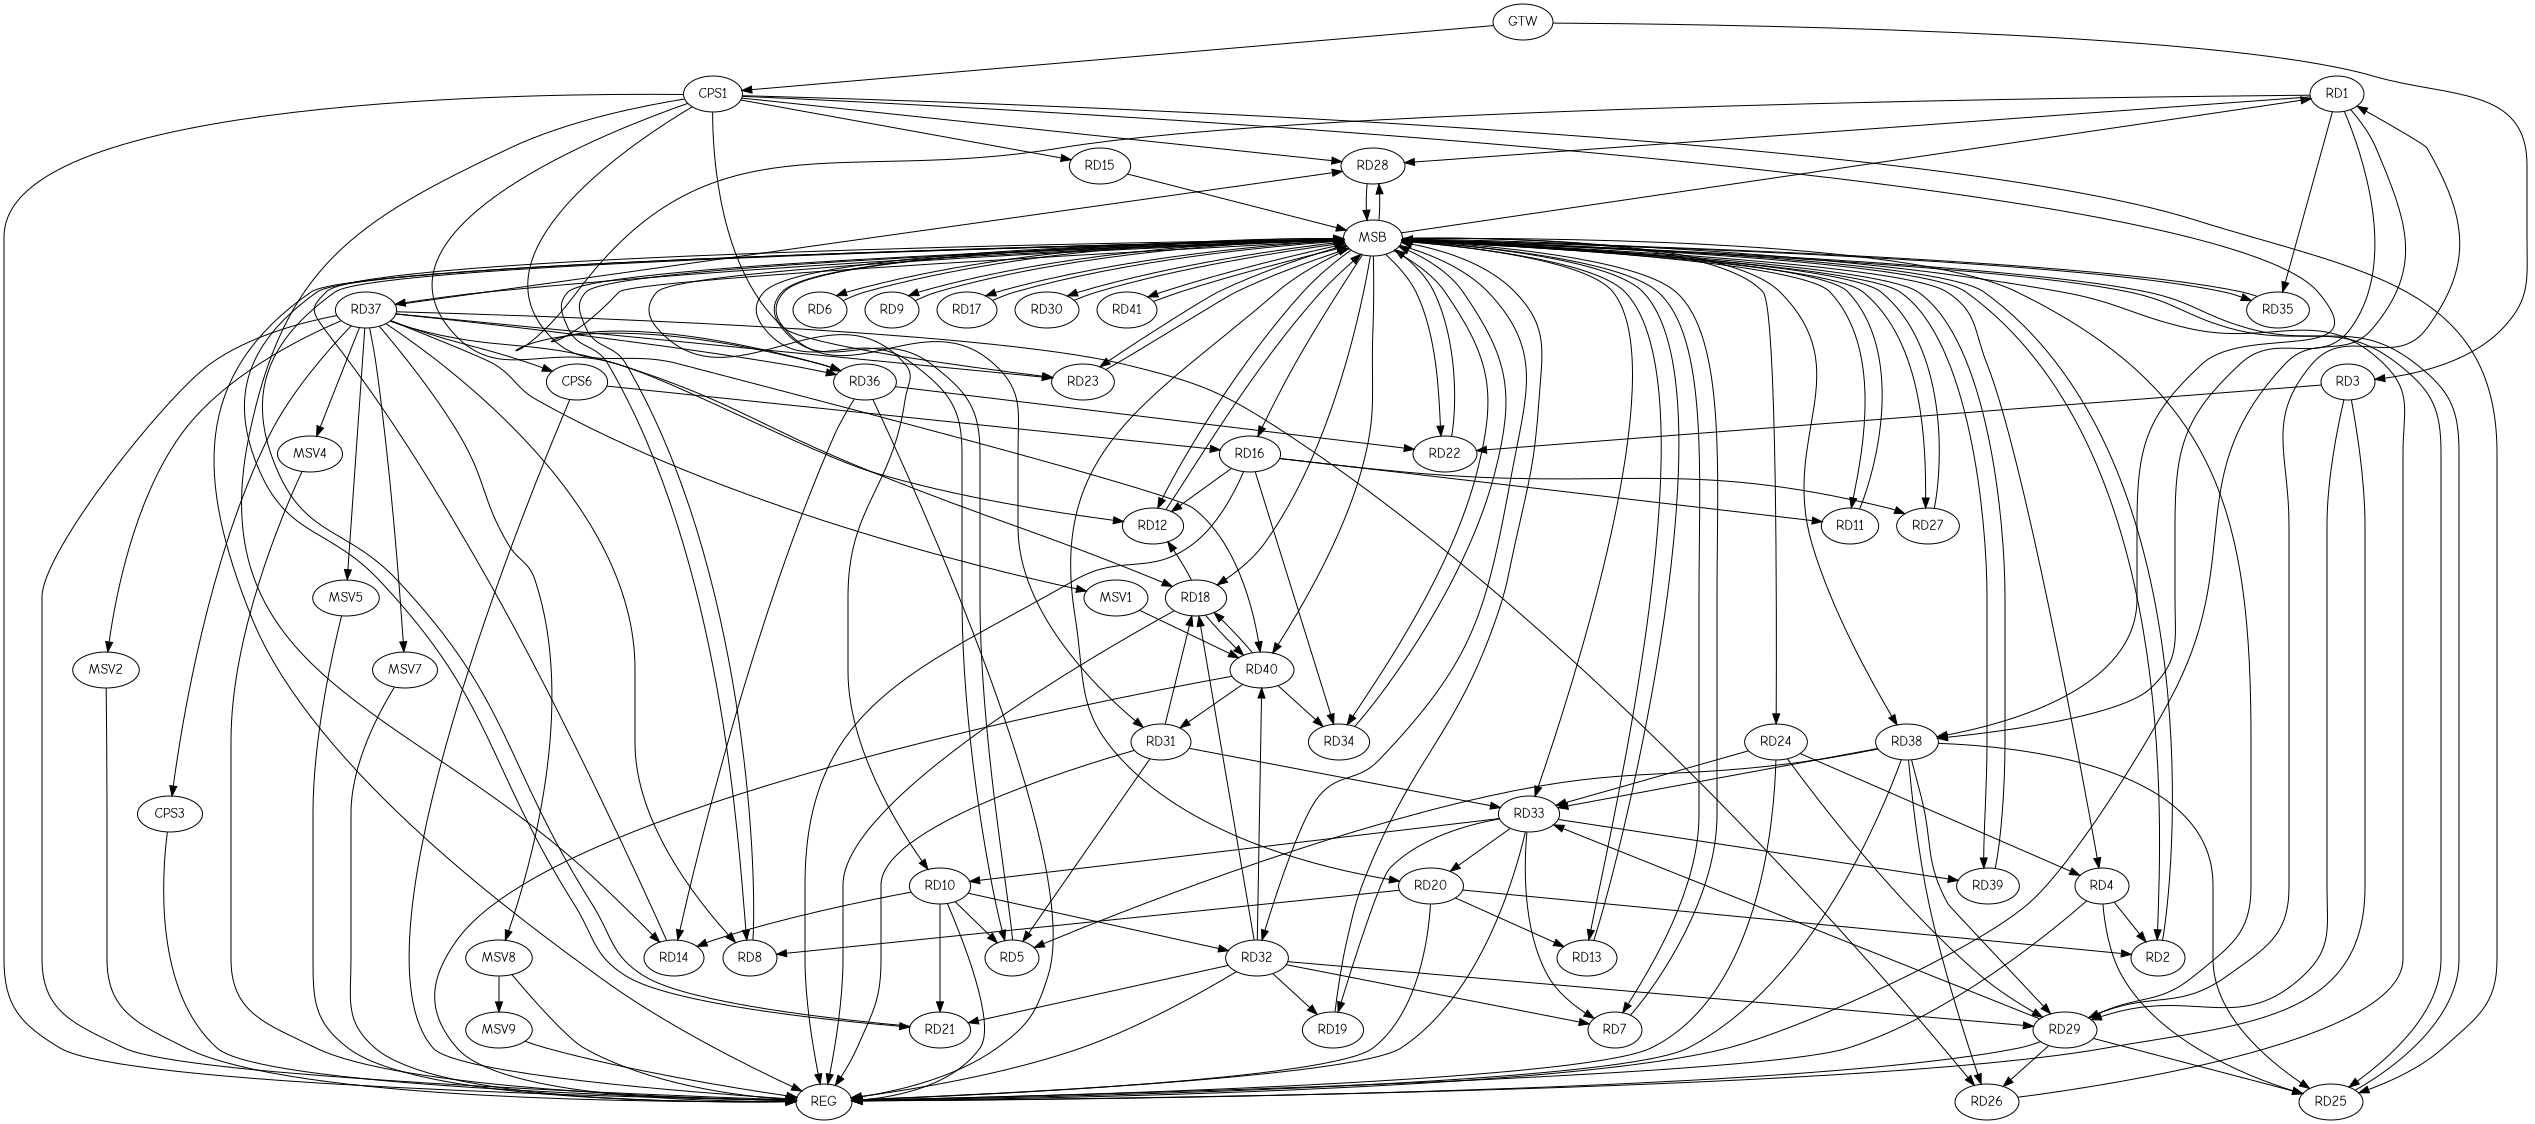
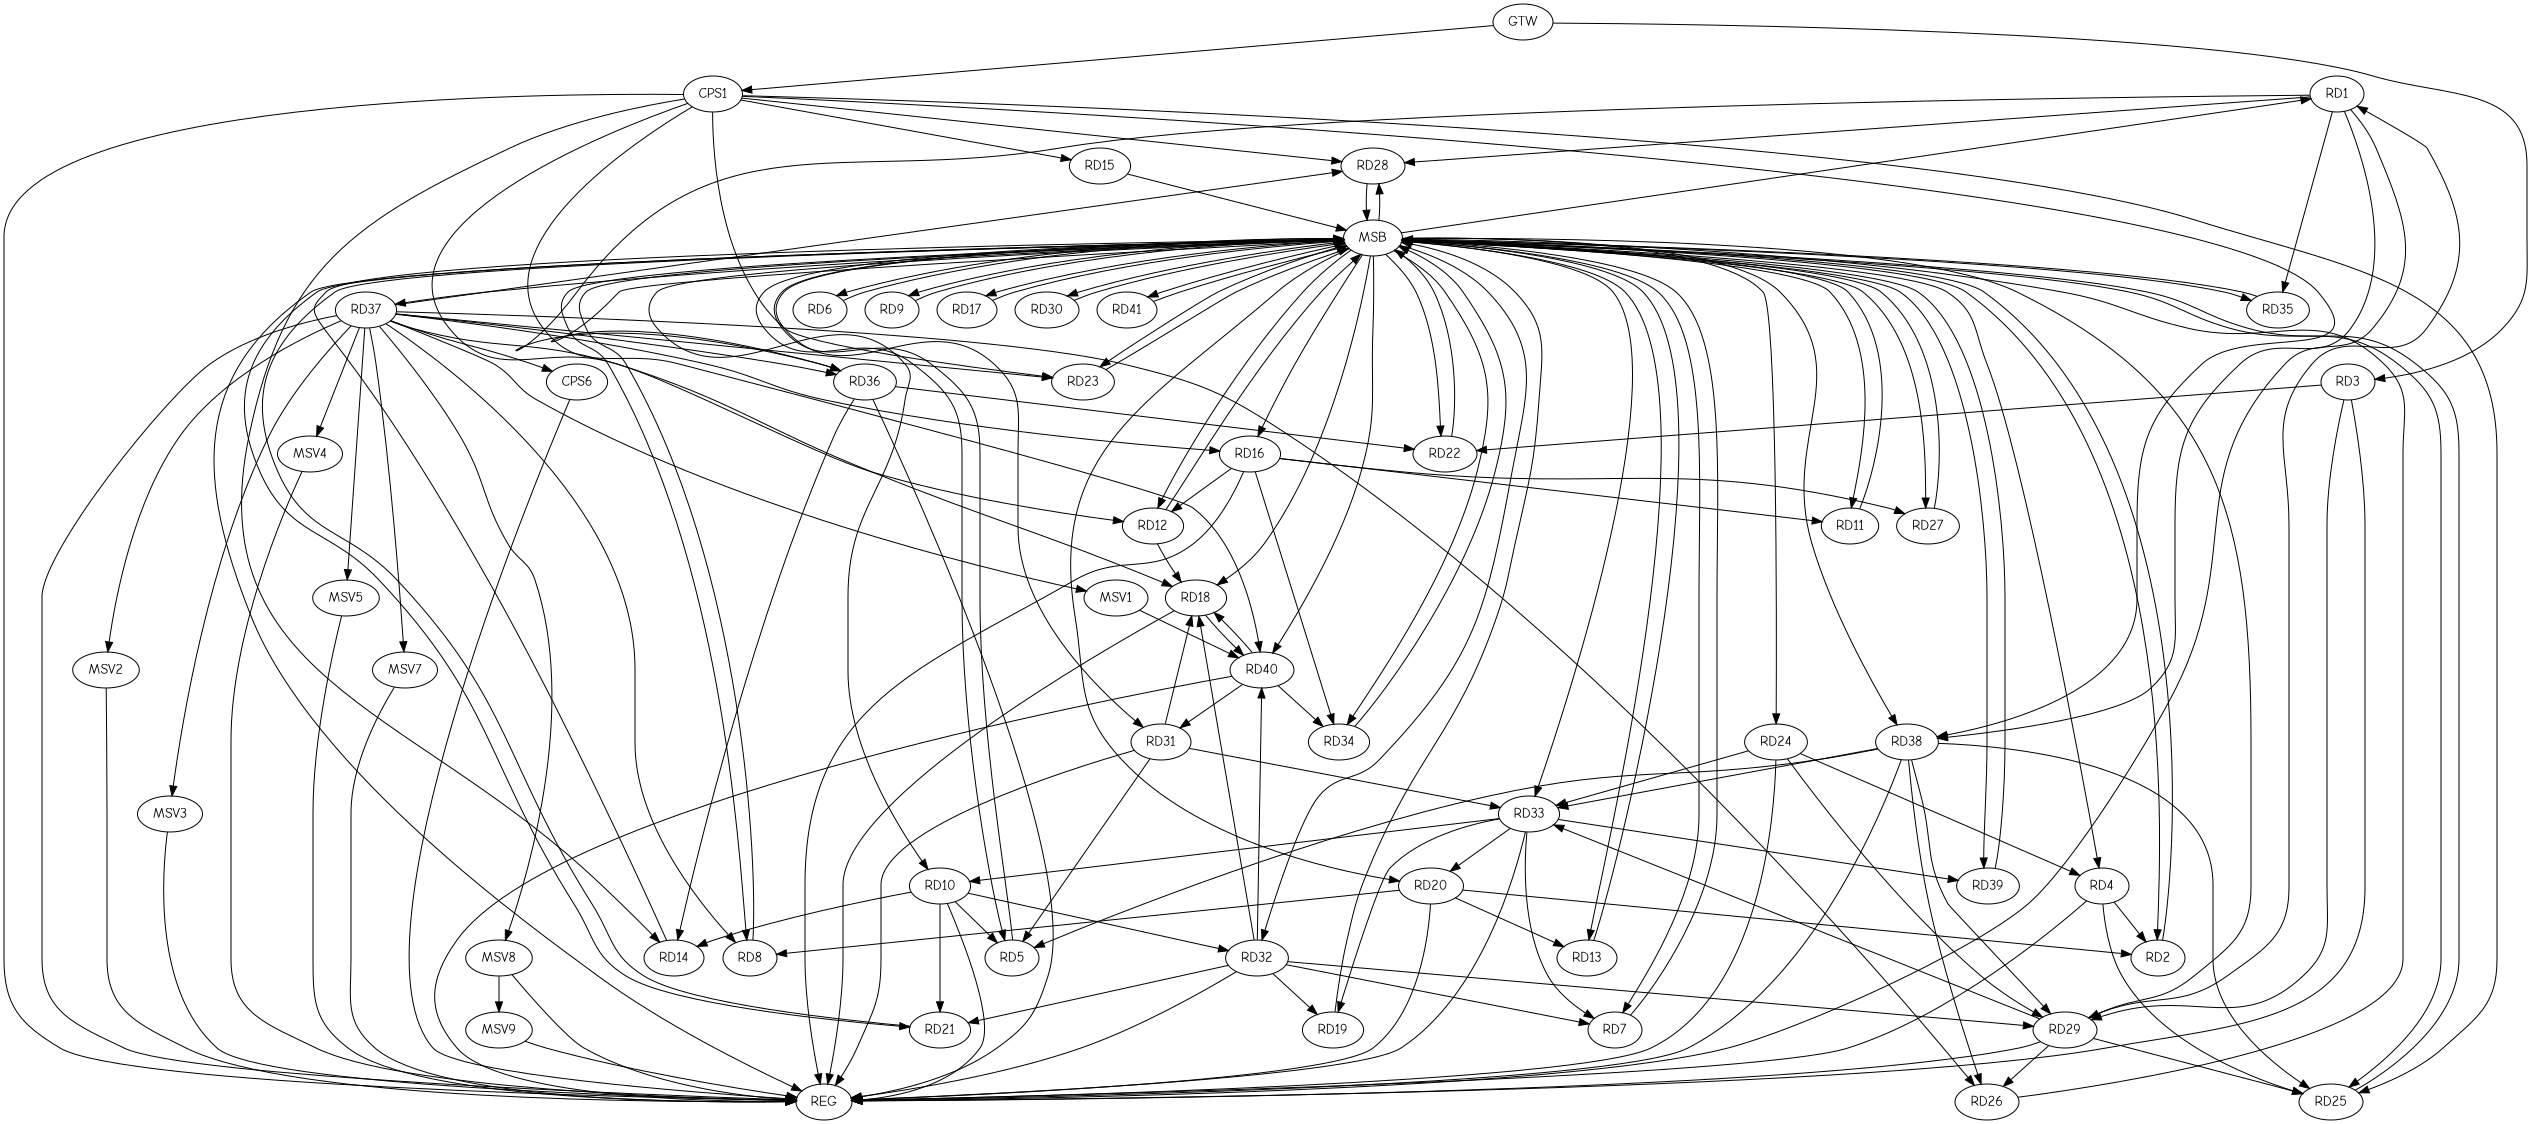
(908, 417) -> (742, 374)
(1183, 565) -> (1169, 564)
(170, 814) -> (170, 814)
